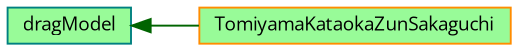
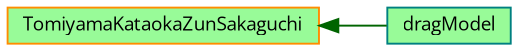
(175, 26) -> (363, 26)
